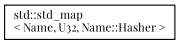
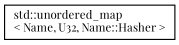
(90, 22) -> (90, 22)
